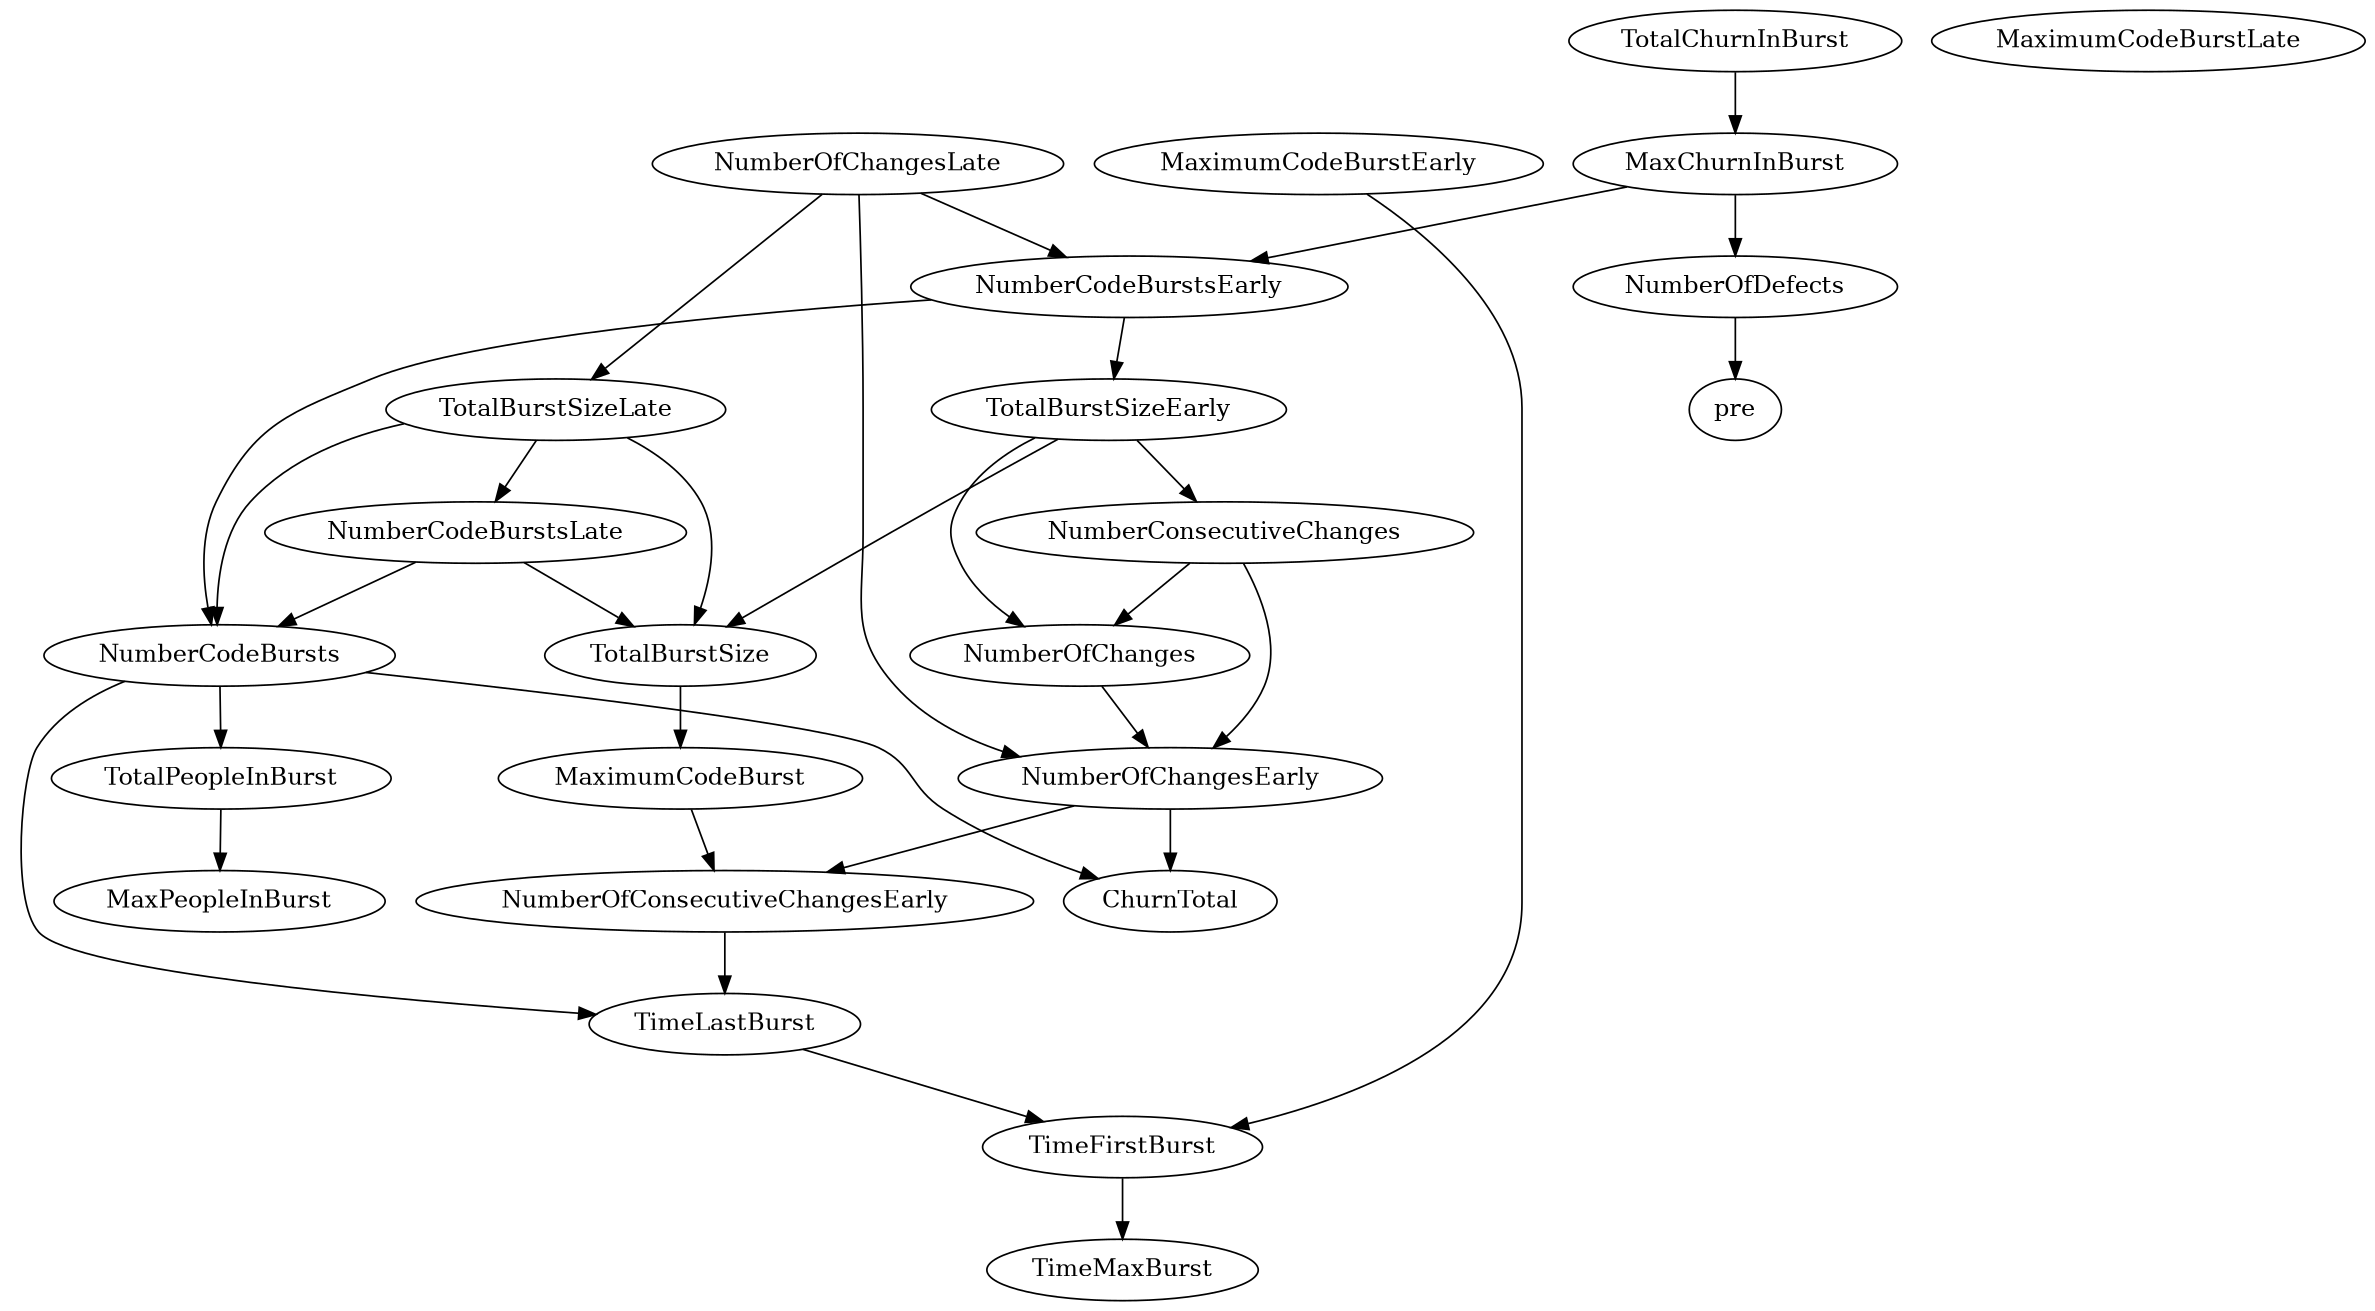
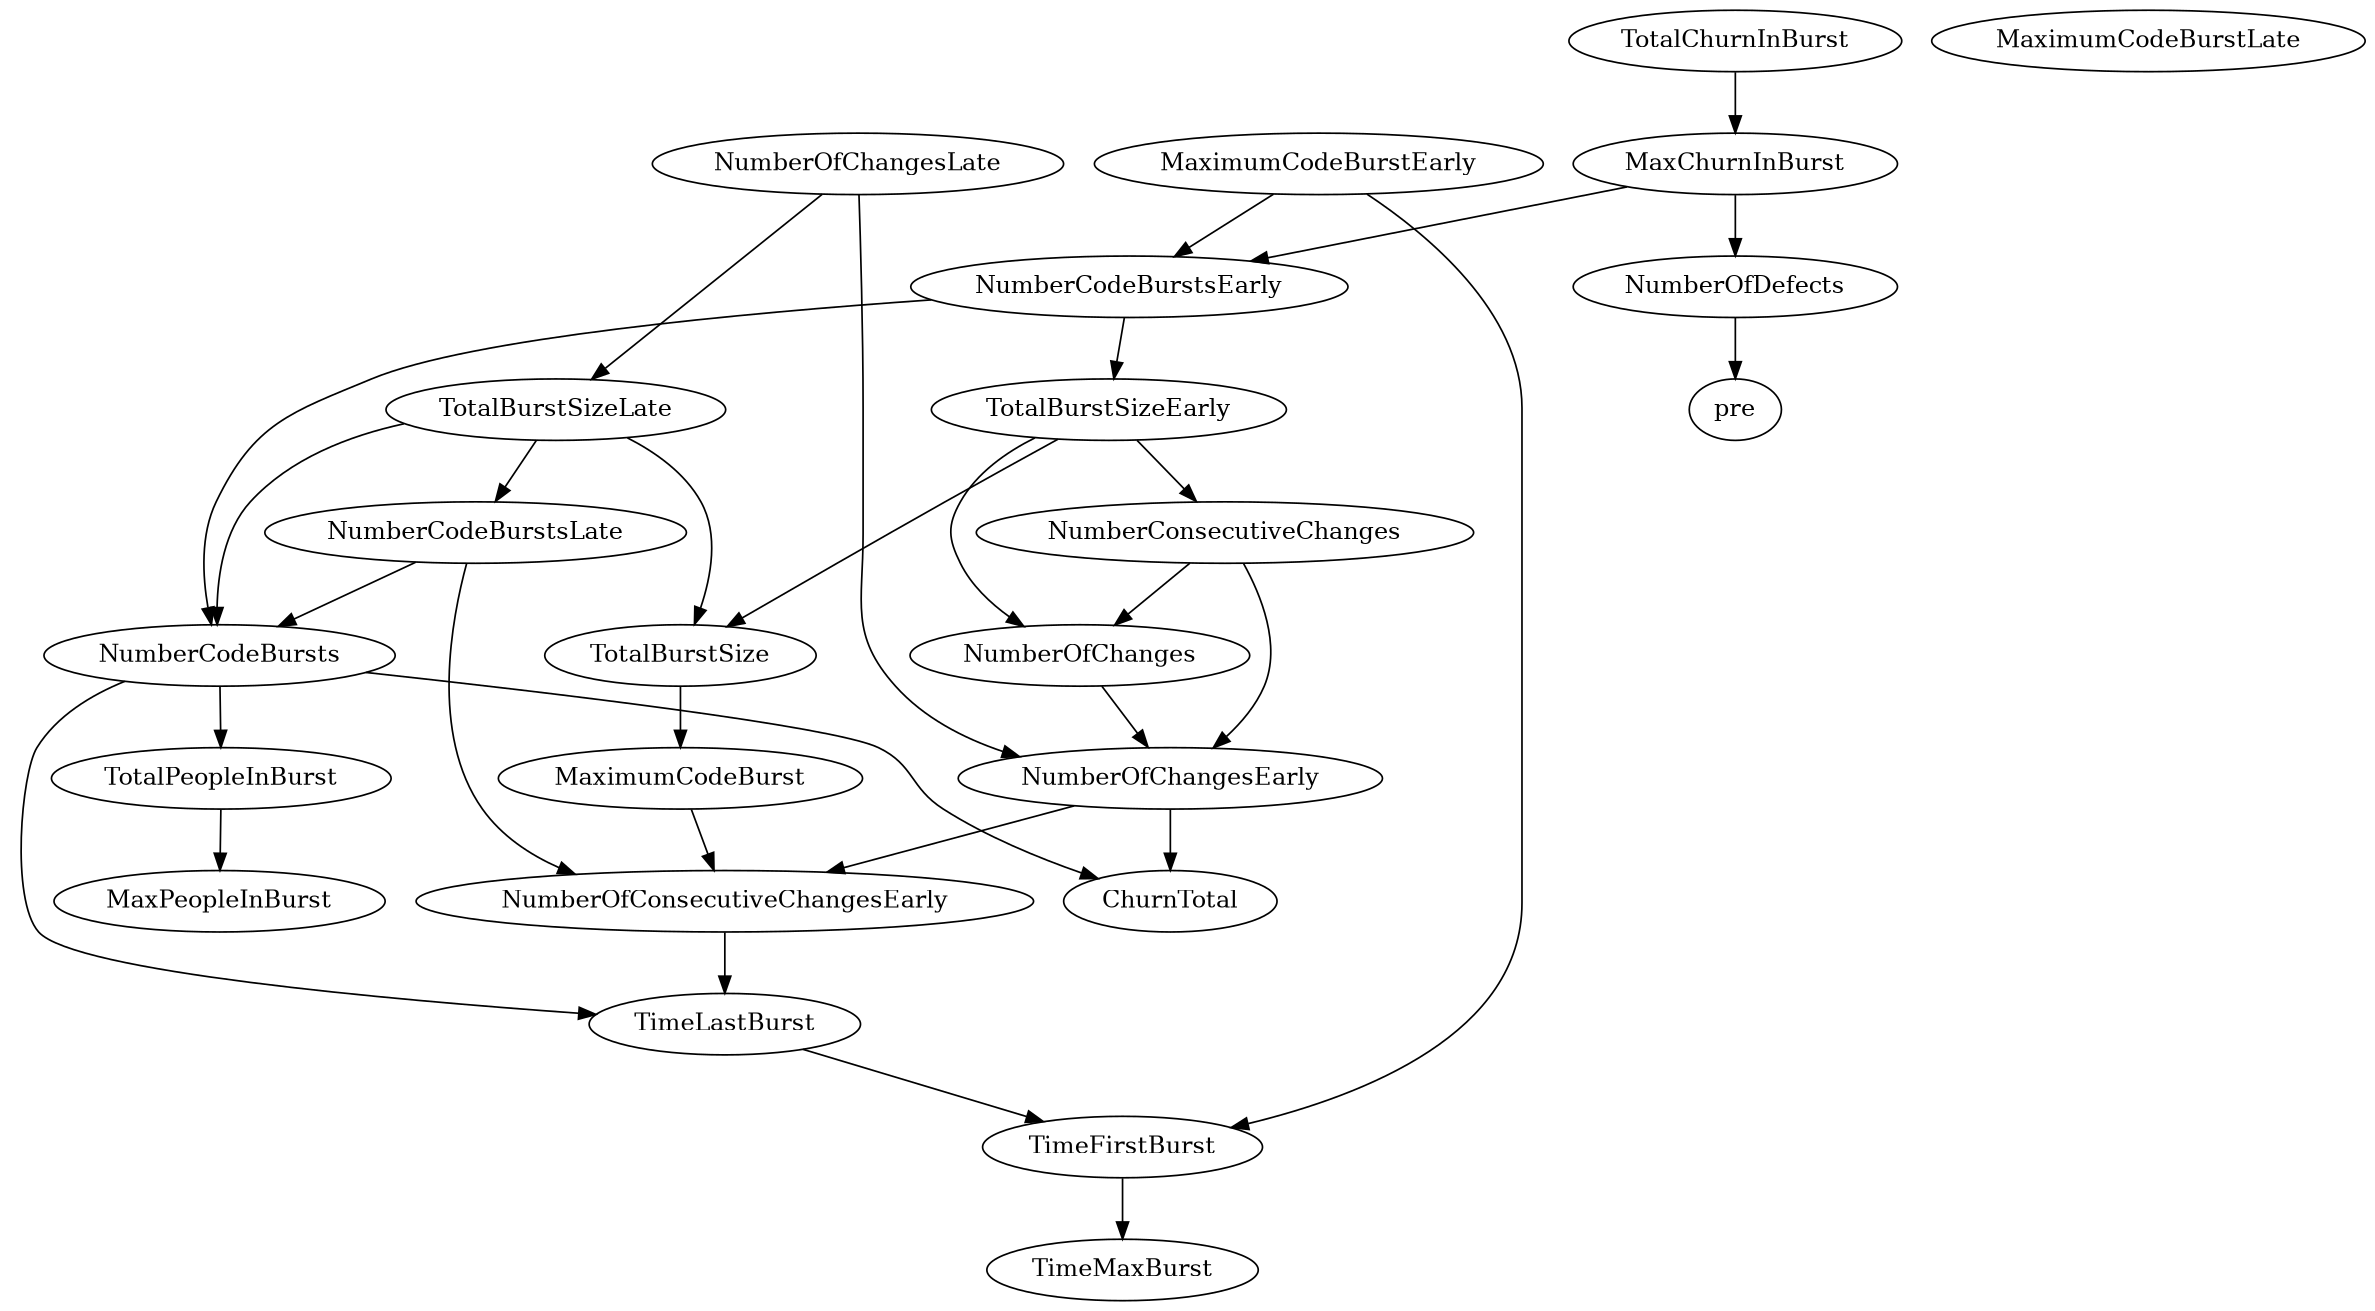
(986, 222) -> (1231, 221)
(571, 590) -> (454, 737)
